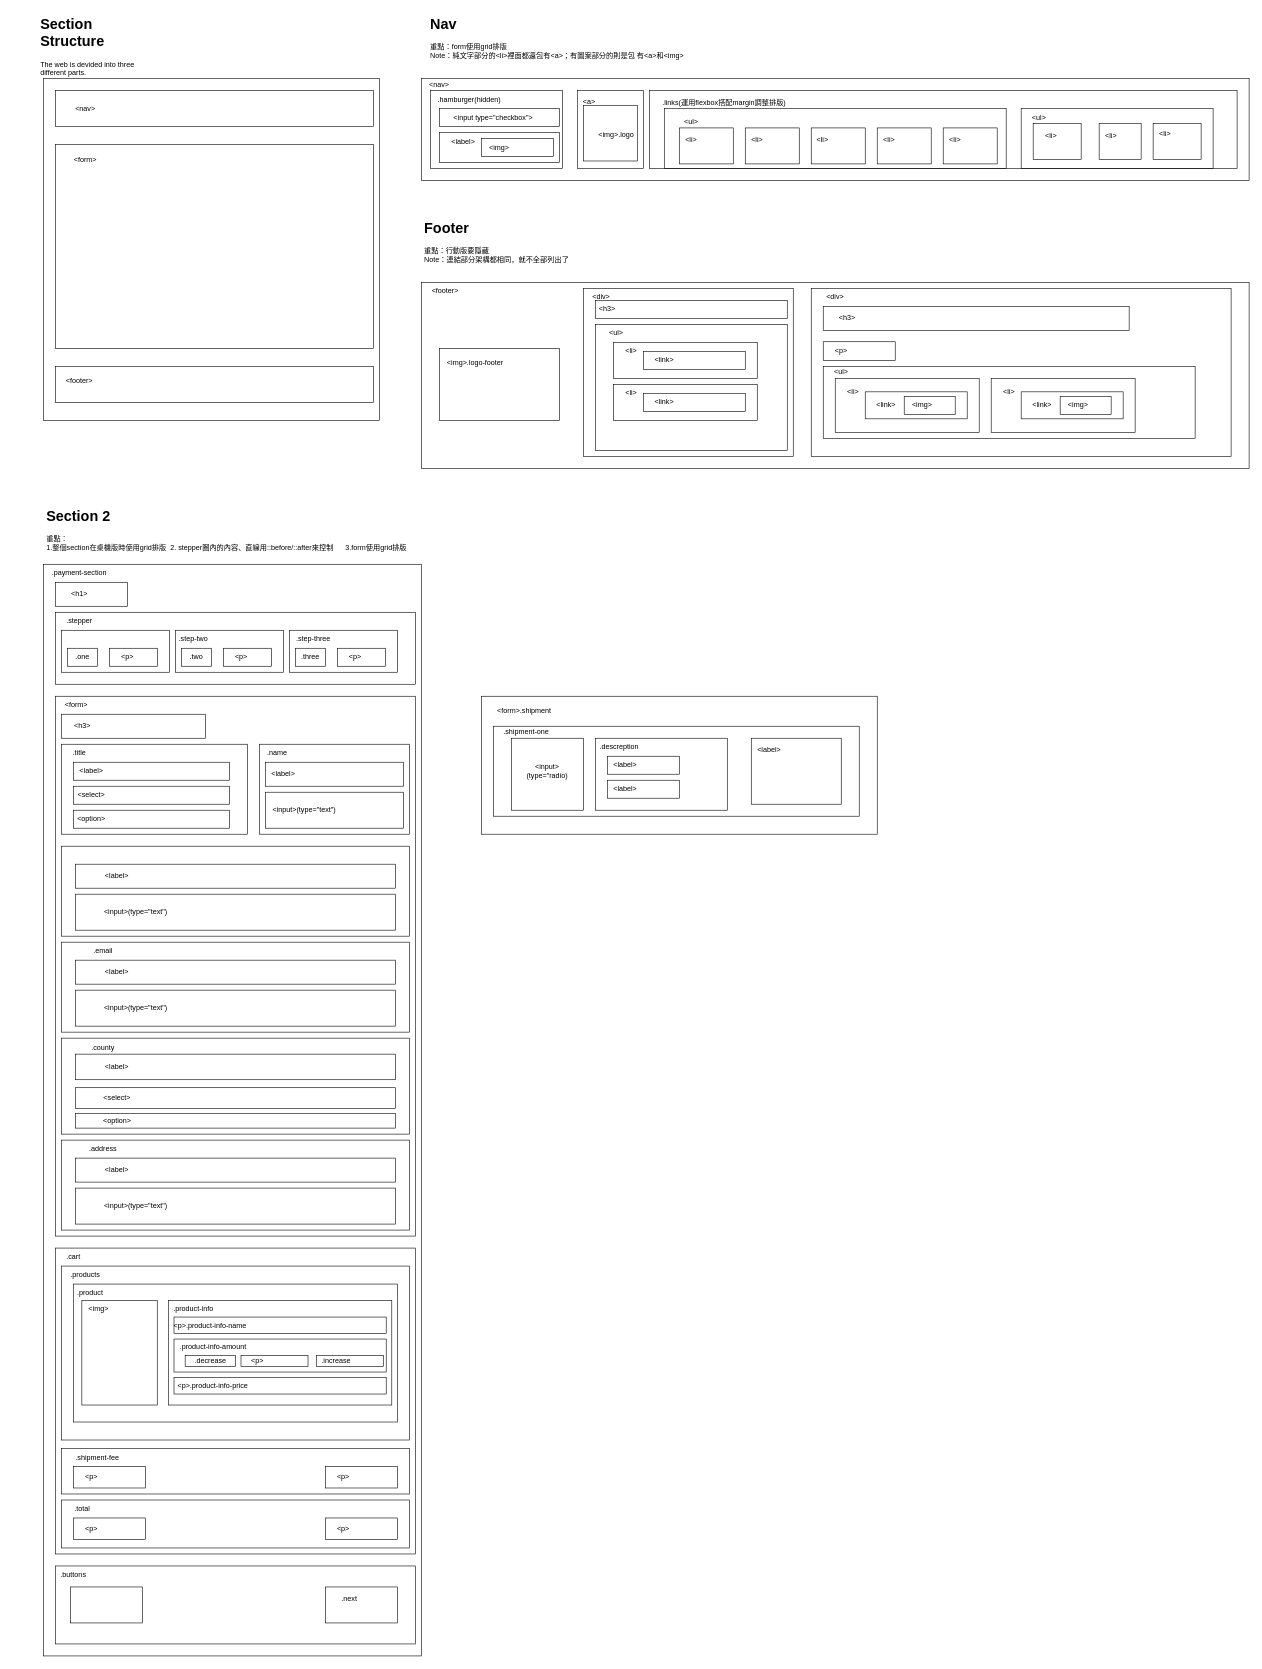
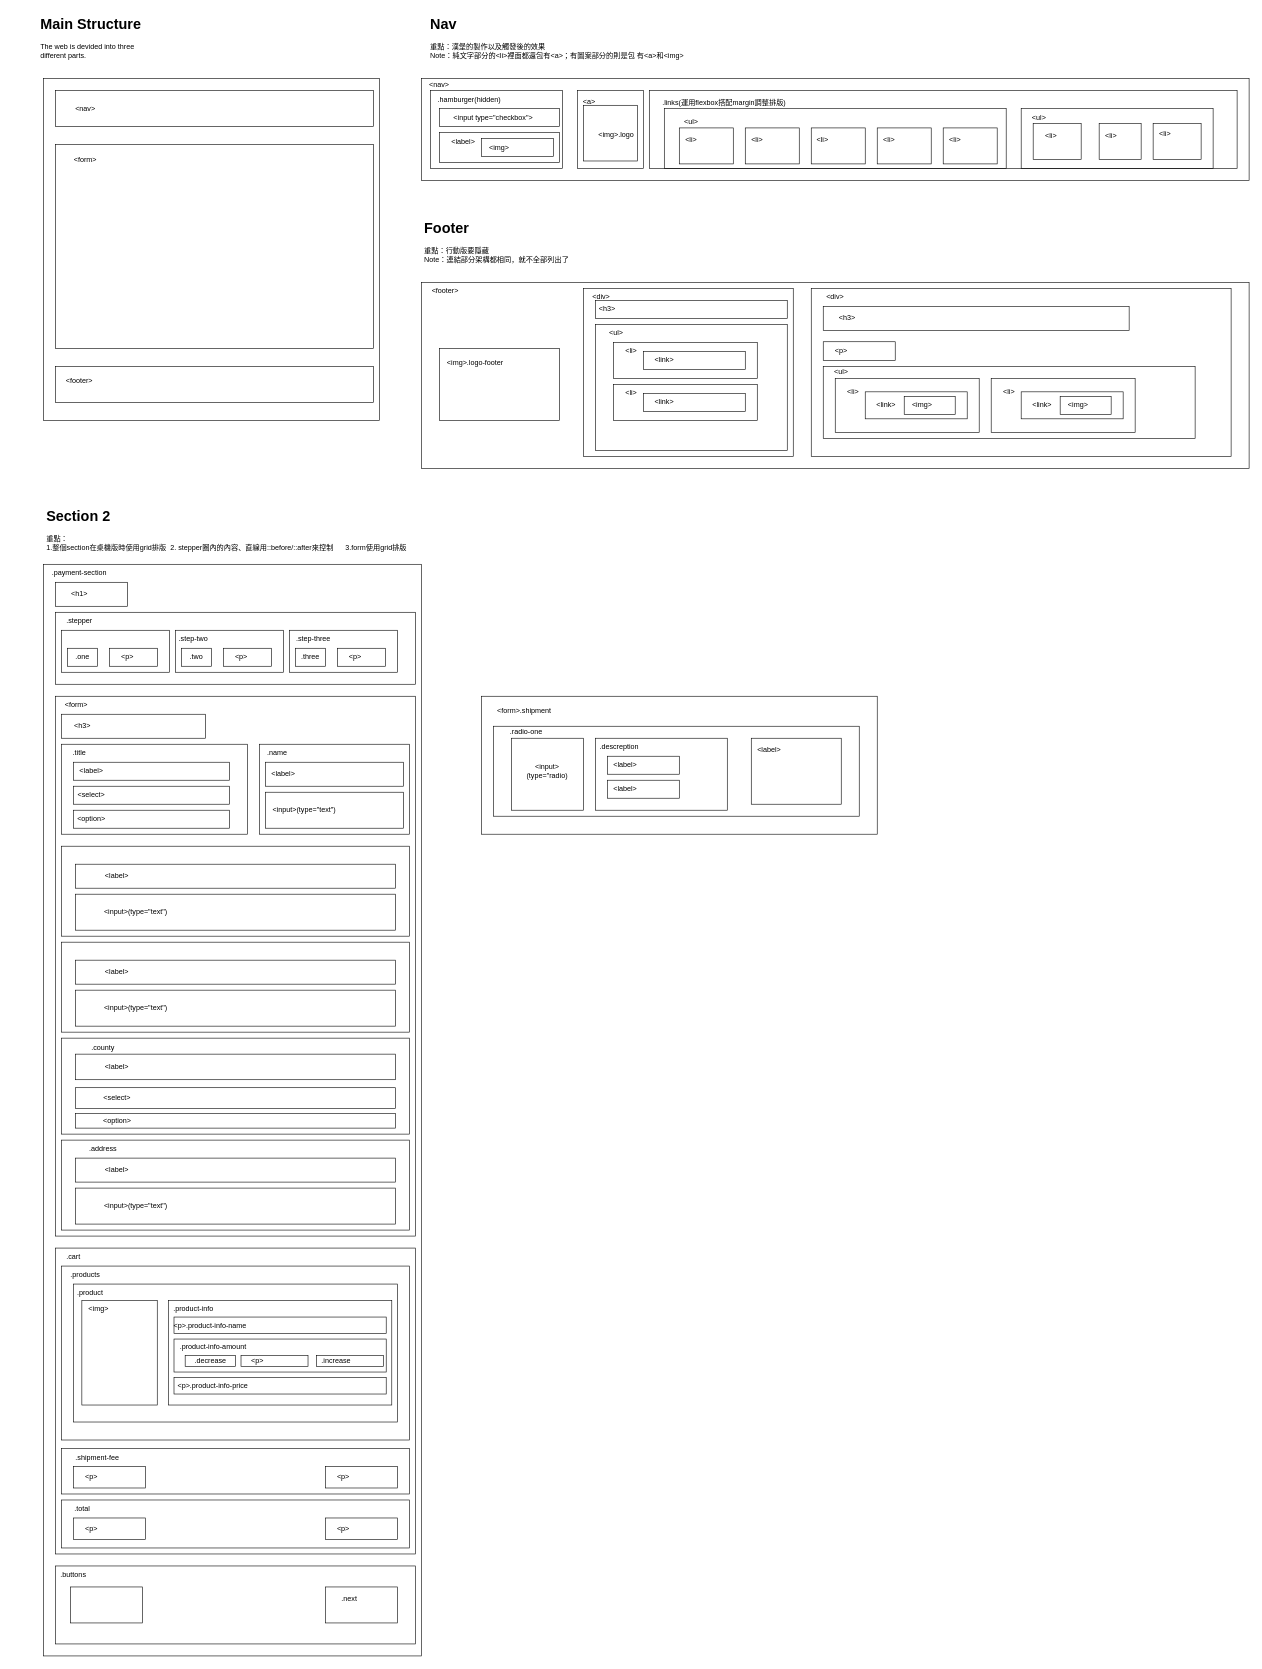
(95, 19) -> (95, 19)
(557, 19) -> (557, 19)
(527, 732) -> (527, 732)
(103, 951) -> none
